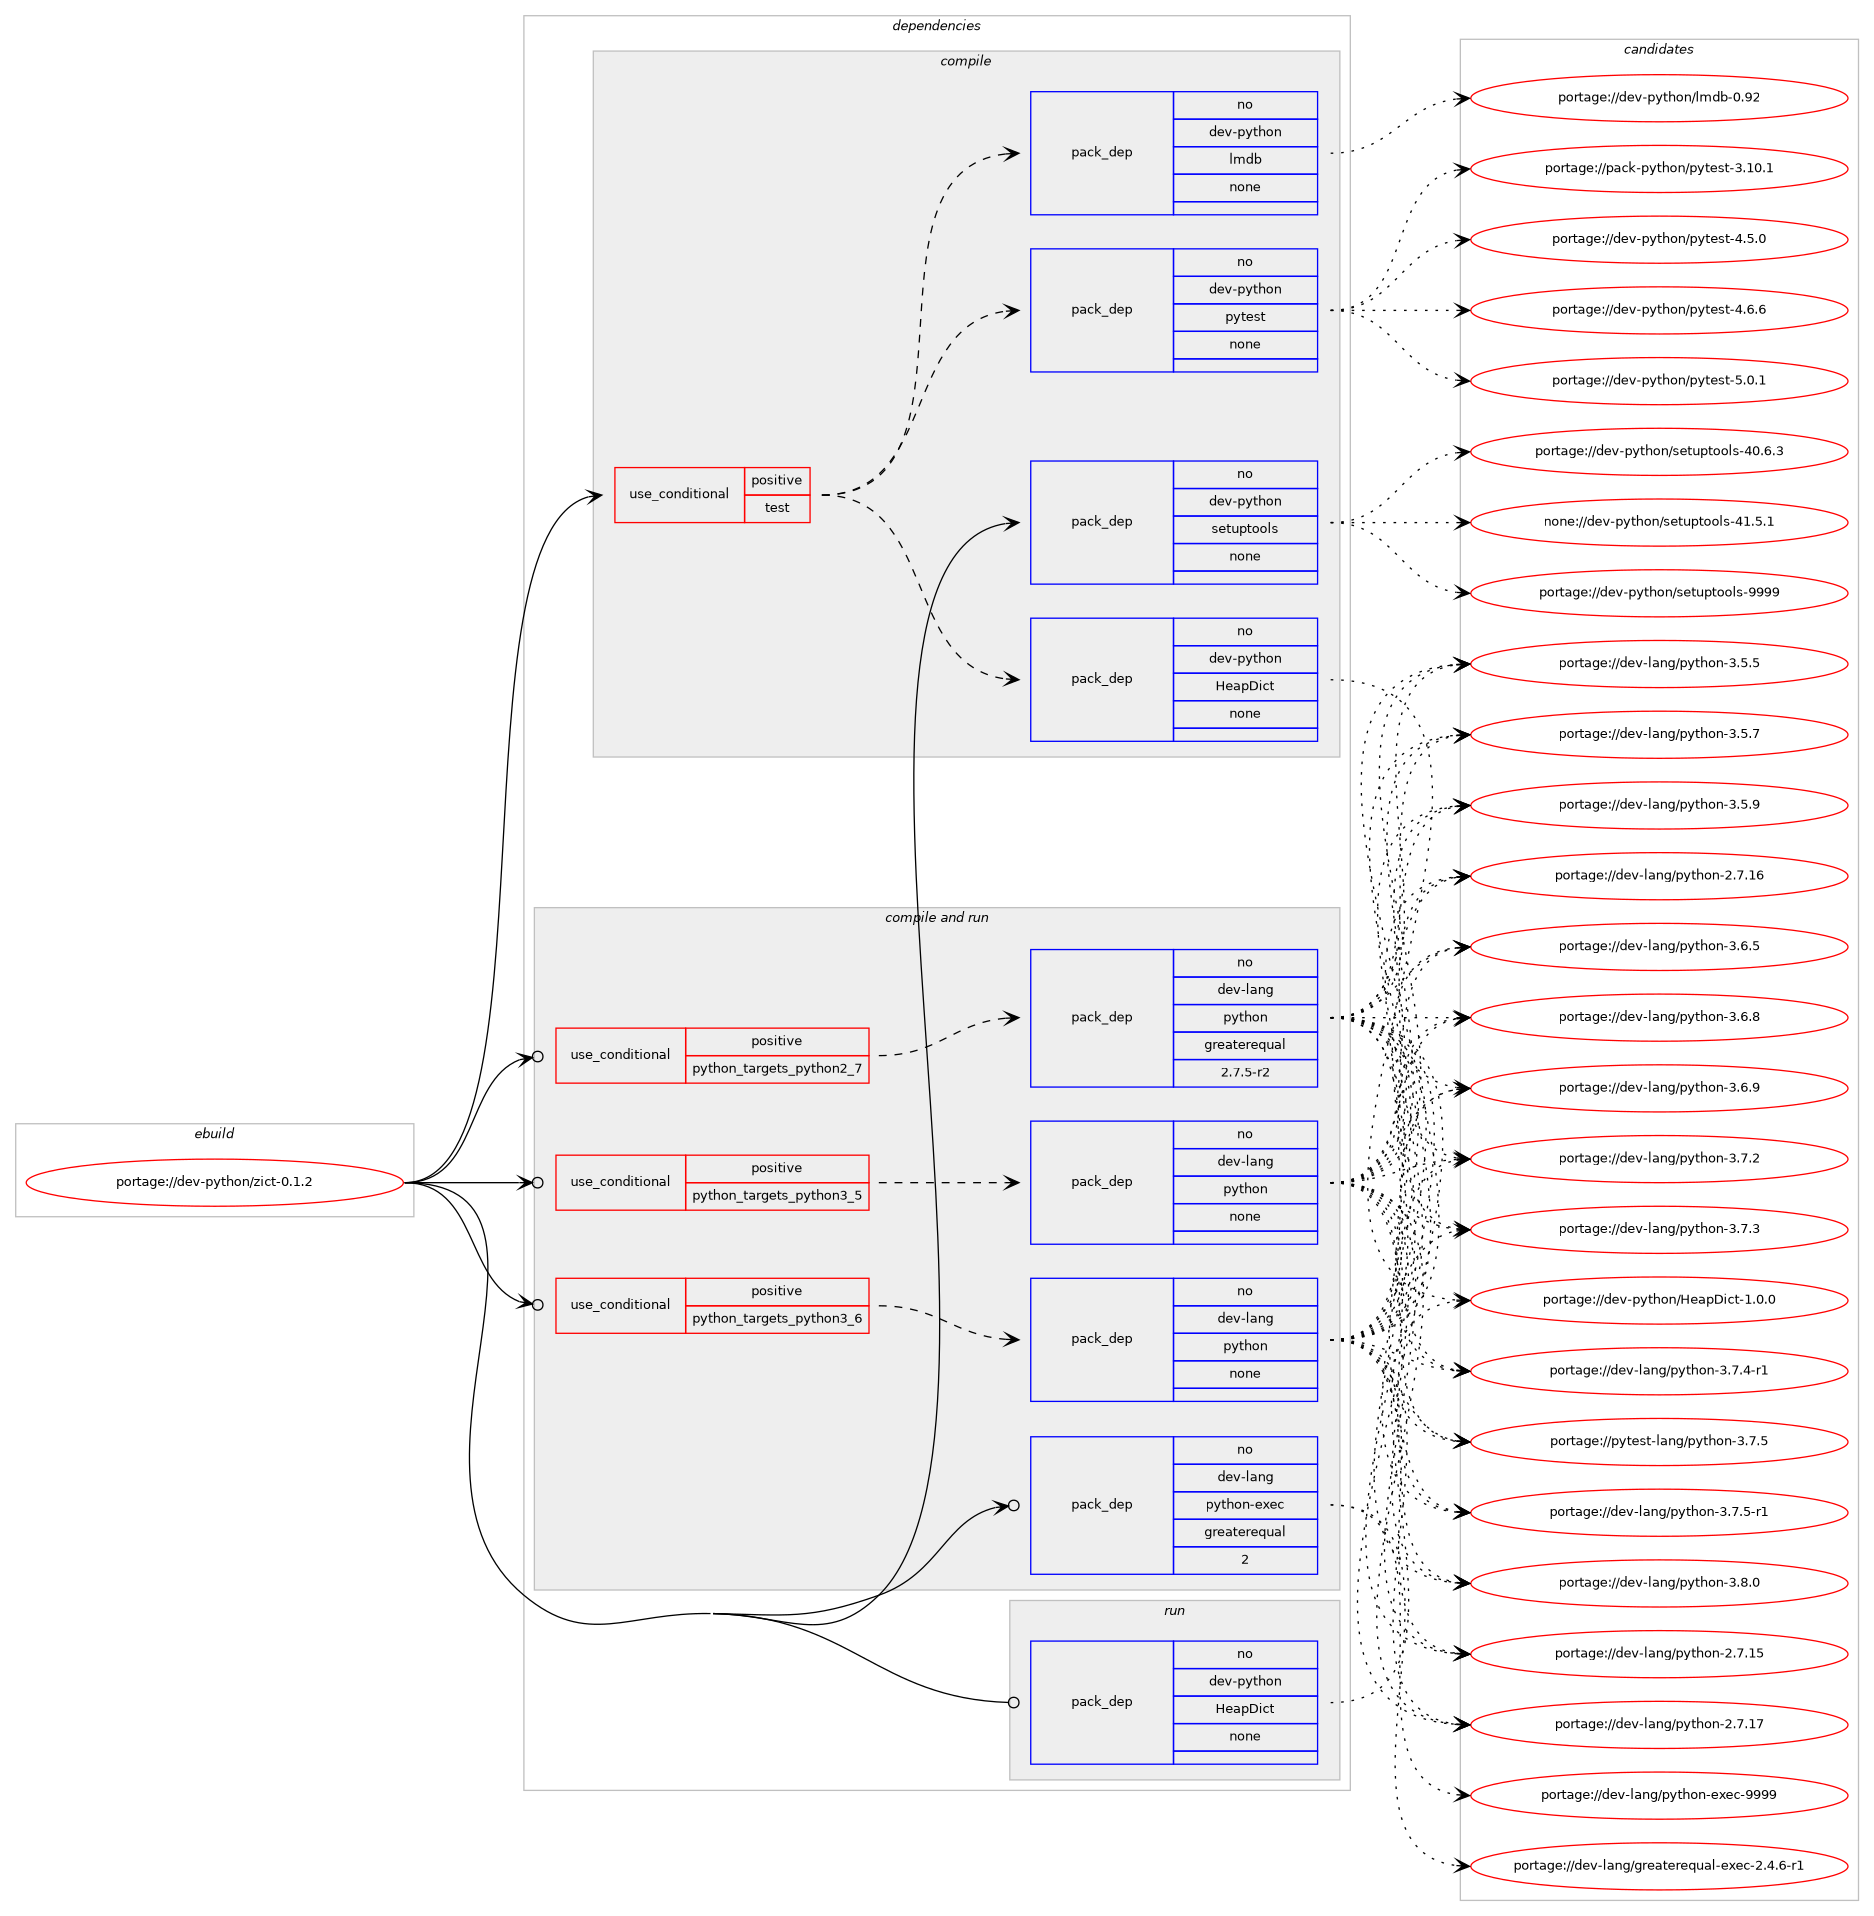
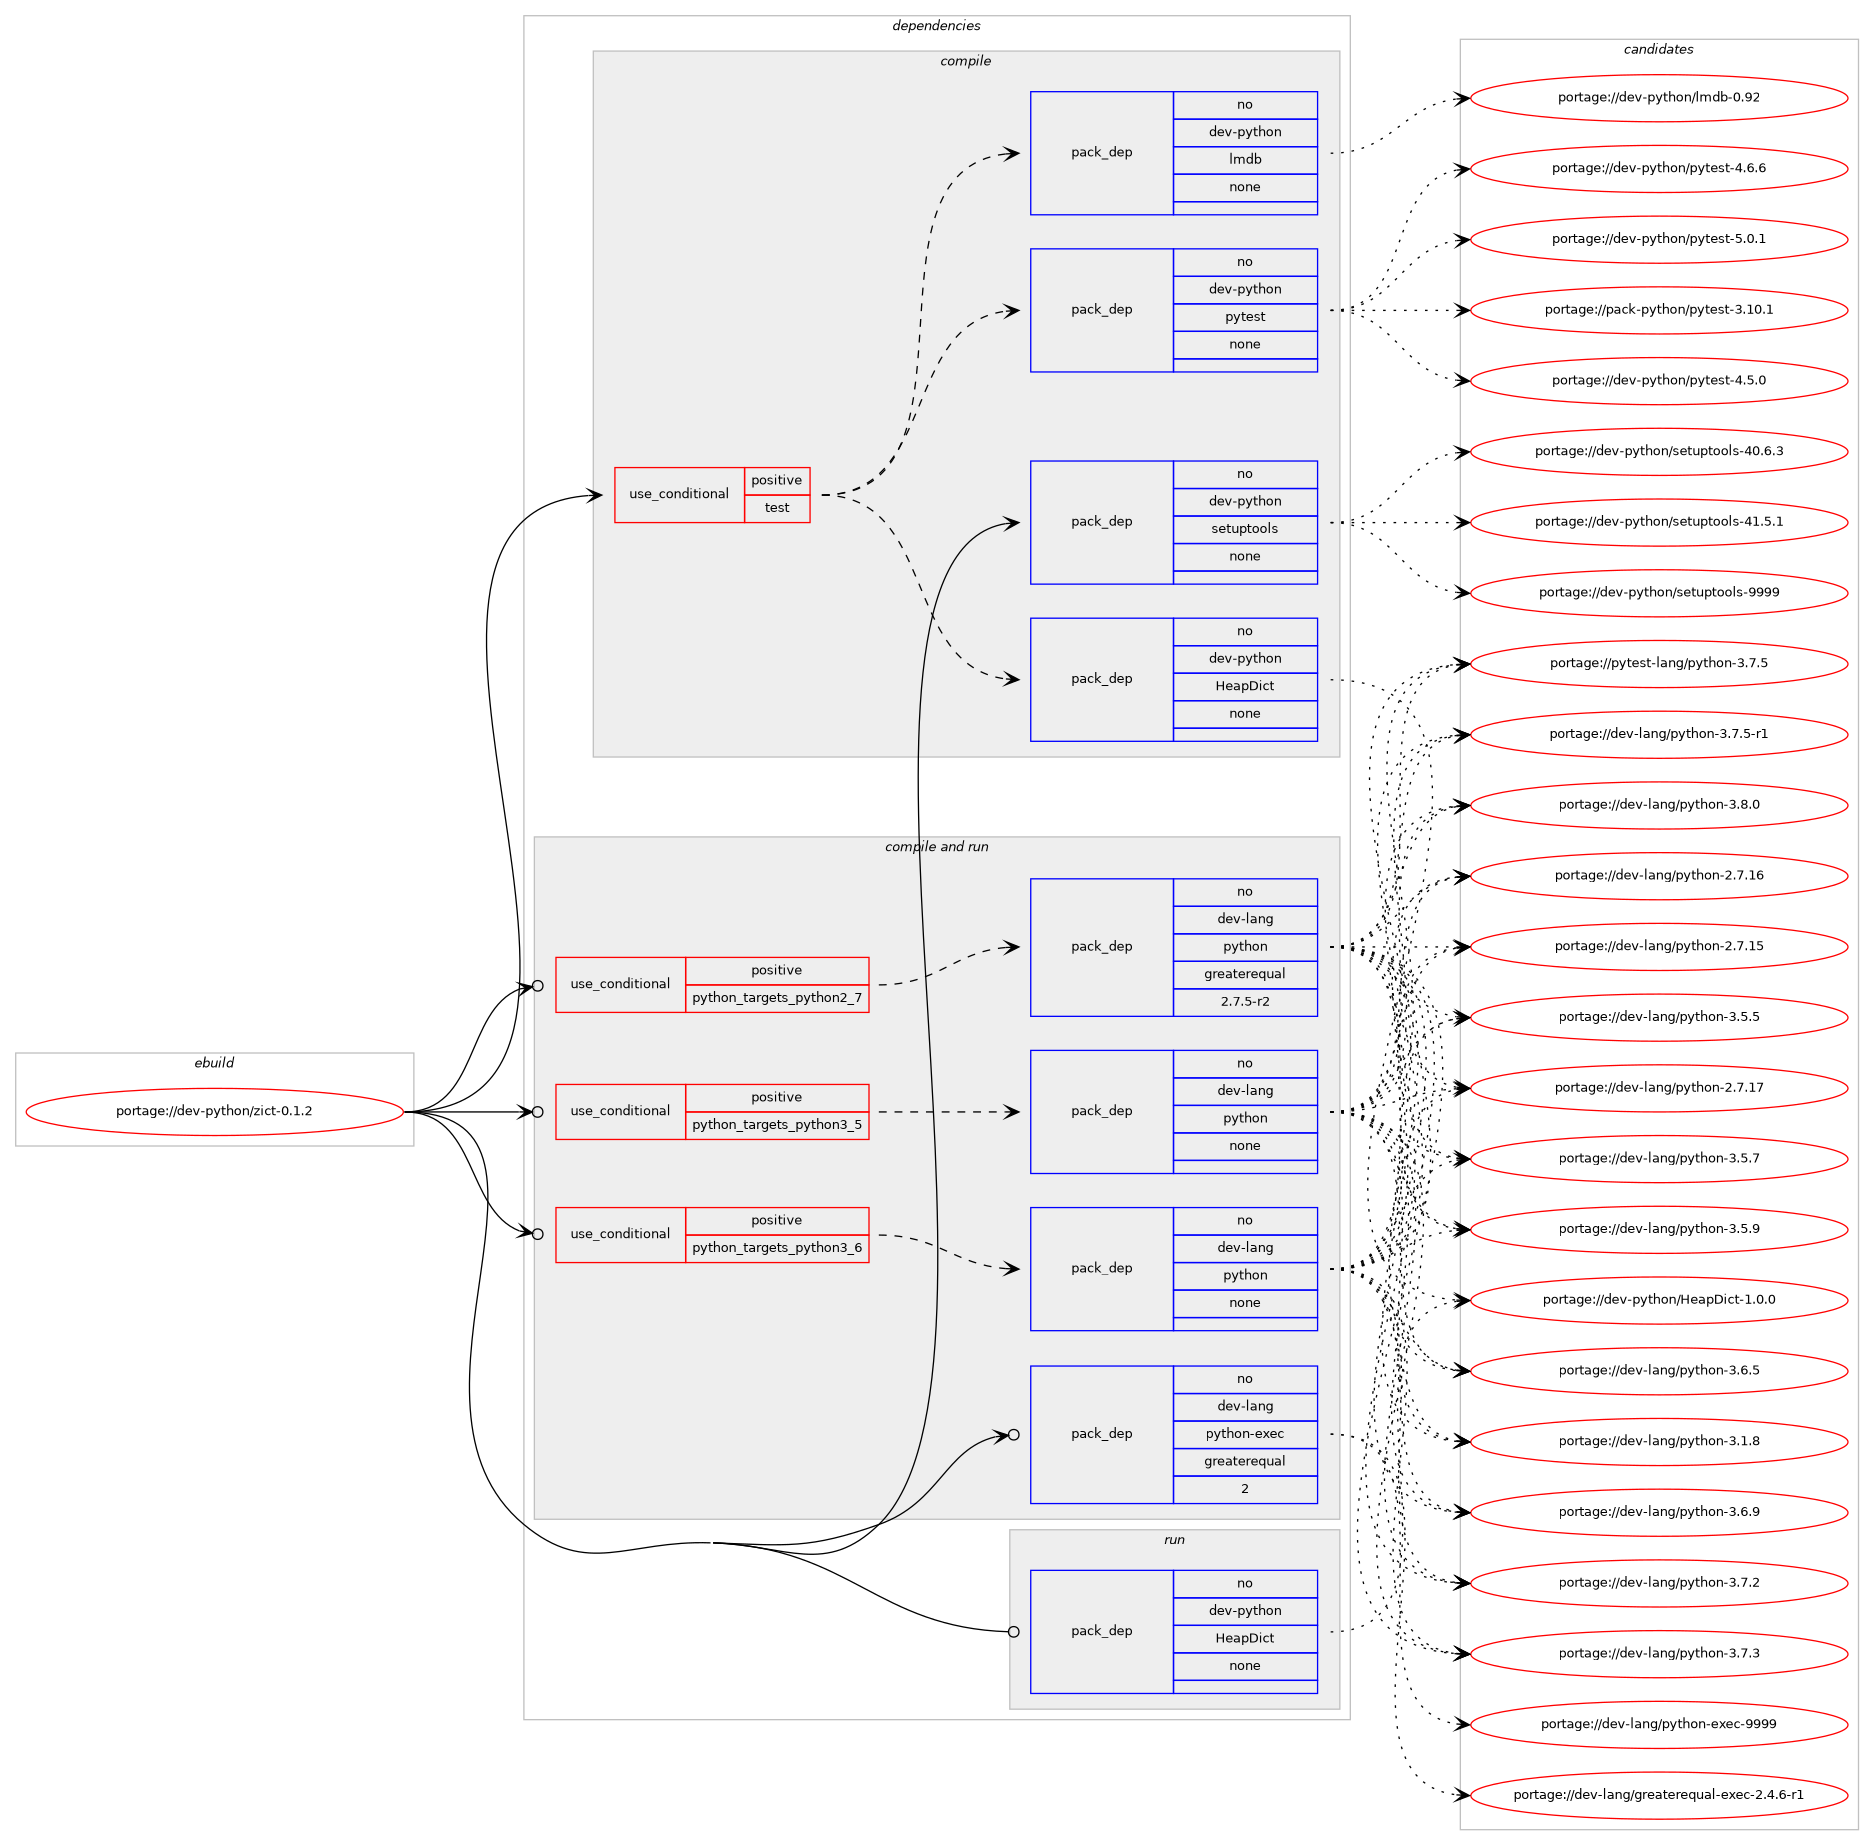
(1659, 523) -> (1659, 523)
(1659, 1018) -> (1659, 1442)
(1659, 1371) -> none
